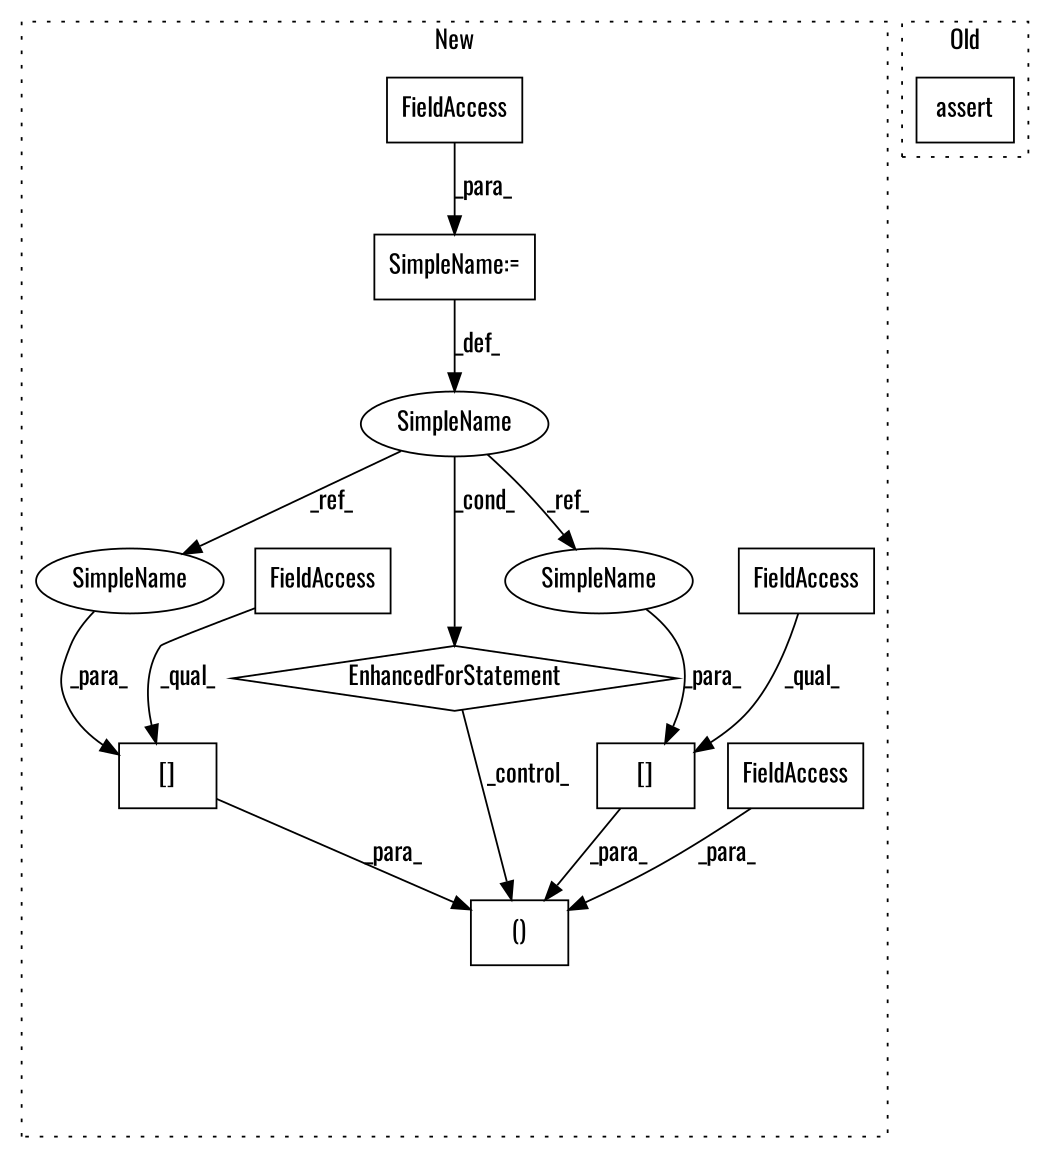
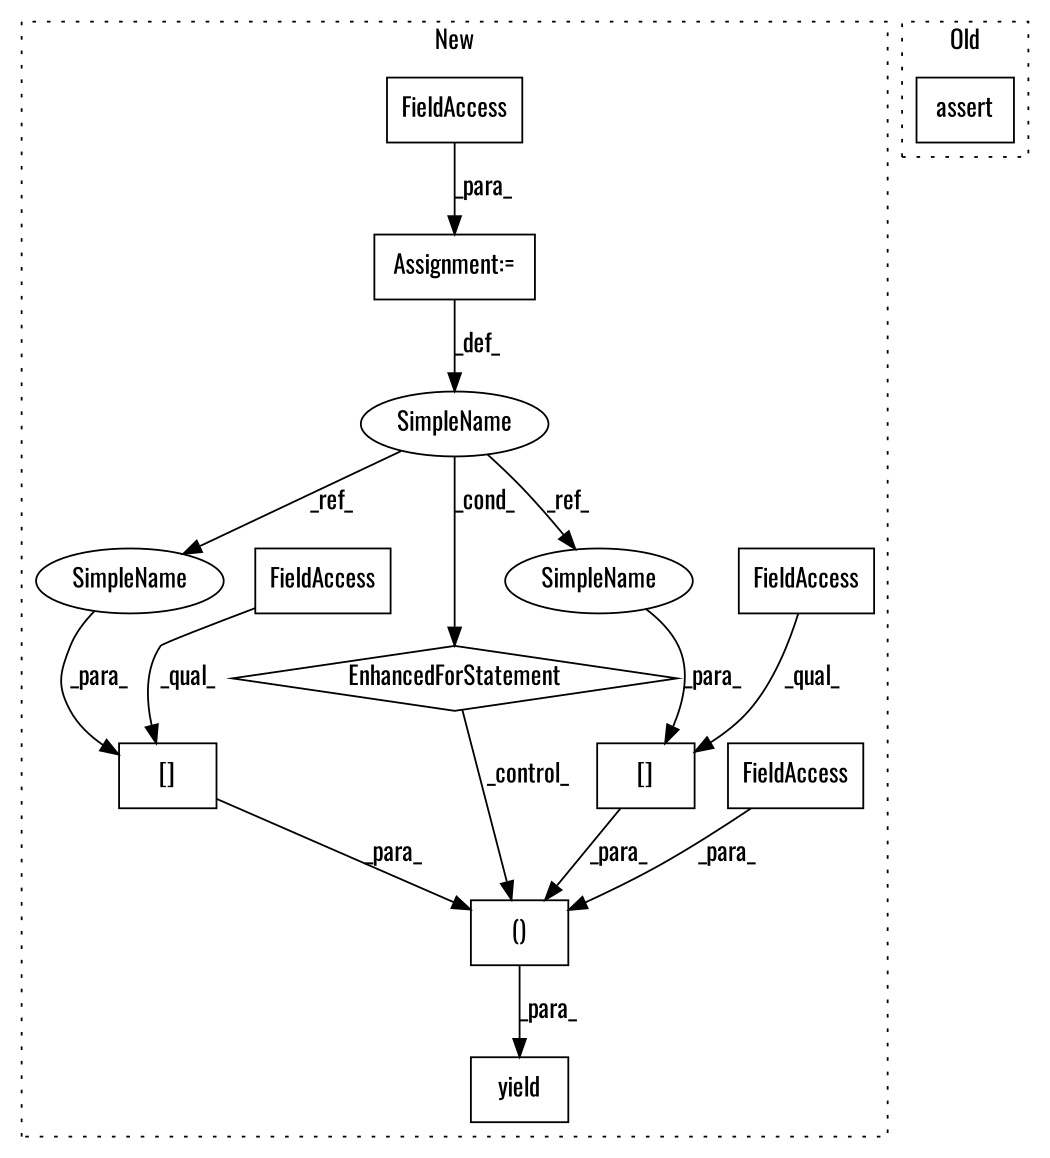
(455, 267) -> (455, 267)
none -> (520, 1090)
